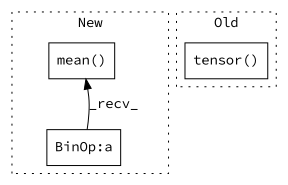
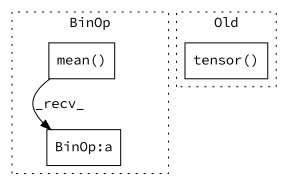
(90, 23) -> (90, 23)
(89, 109) -> (33, 99)
